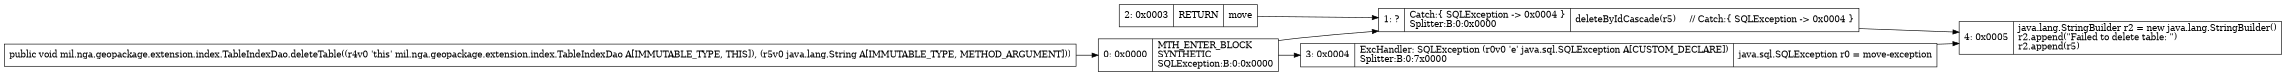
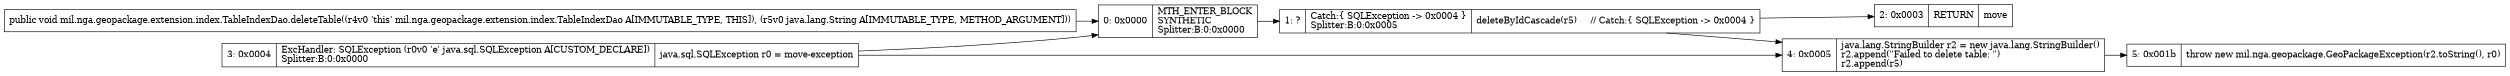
(1315, 17) -> (1814, 17)
(1453, 24) -> (1354, 26)
(1286, 55) -> (975, 45)
none -> (2316, 55)
(1404, 60) -> (325, 60)
(1215, 64) -> (1201, 30)
